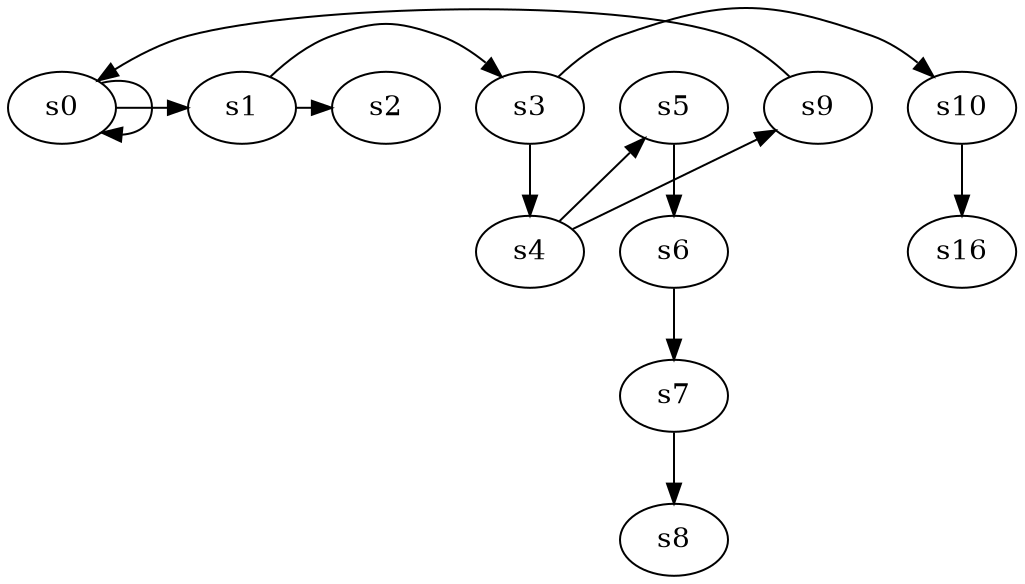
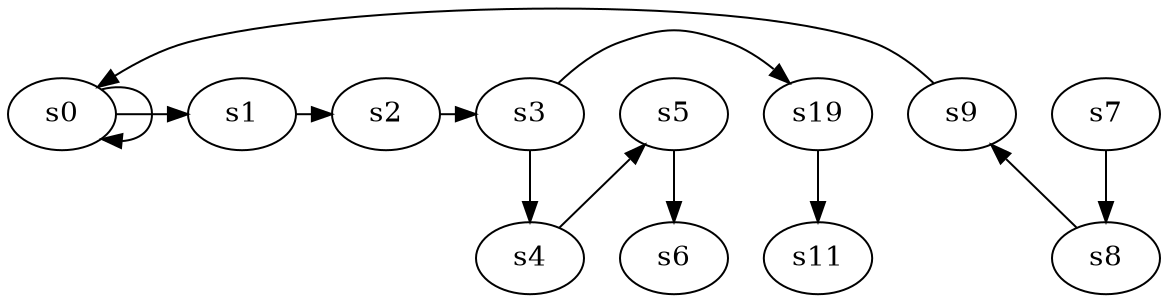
(375, 25) -> (448, 114)
(962, 108) -> (818, 114)
(660, 186) -> (1041, 193)
(962, 252) -> (818, 258)
(674, 314) -> none
